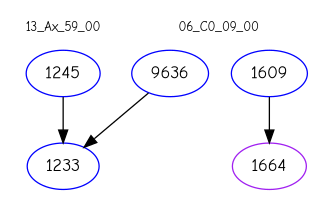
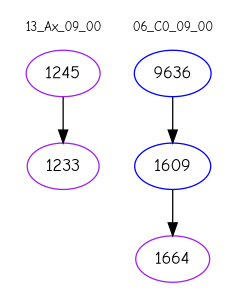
(63, 28) -> (64, 28)
(63, 73) -> (63, 73)
(130, 109) -> (173, 114)
(63, 166) -> (63, 166)
